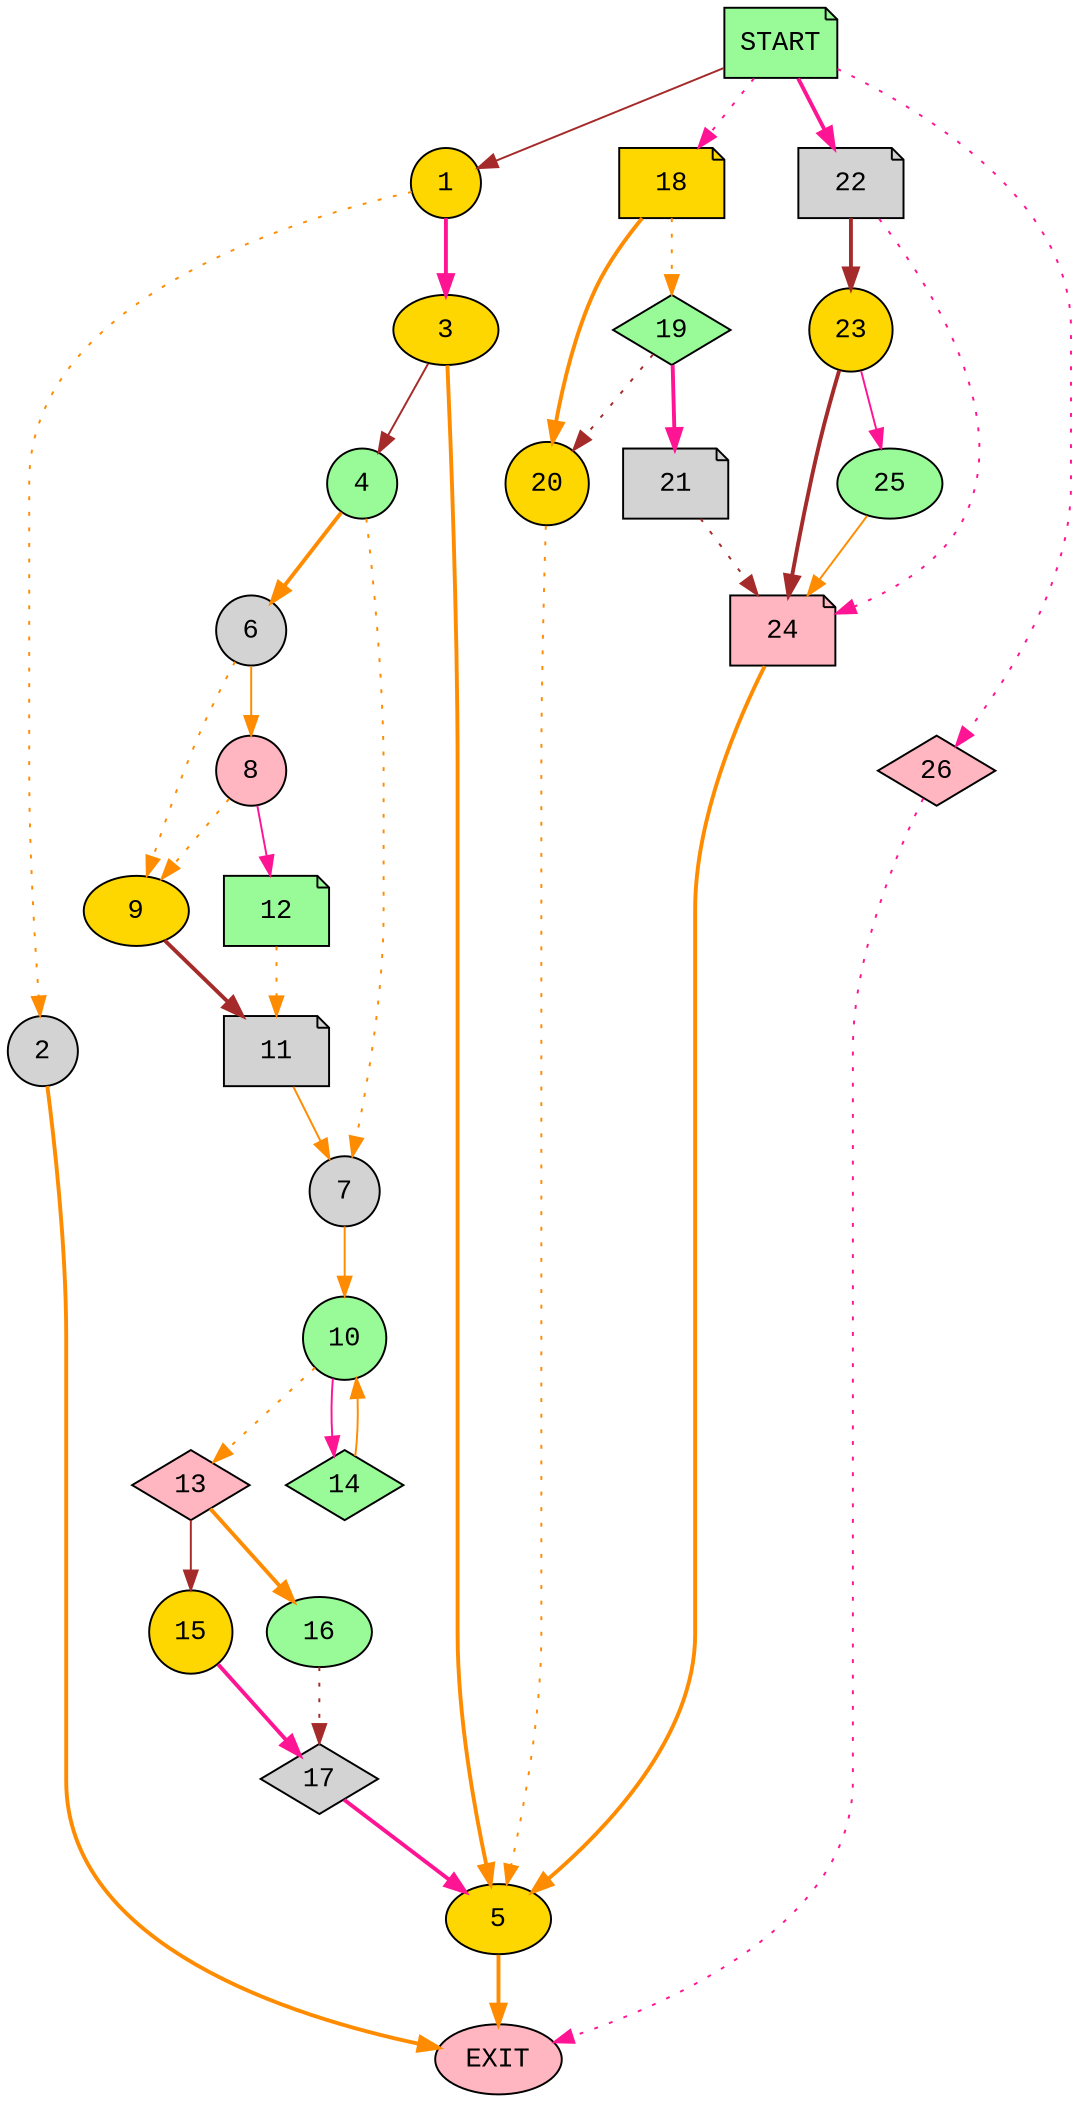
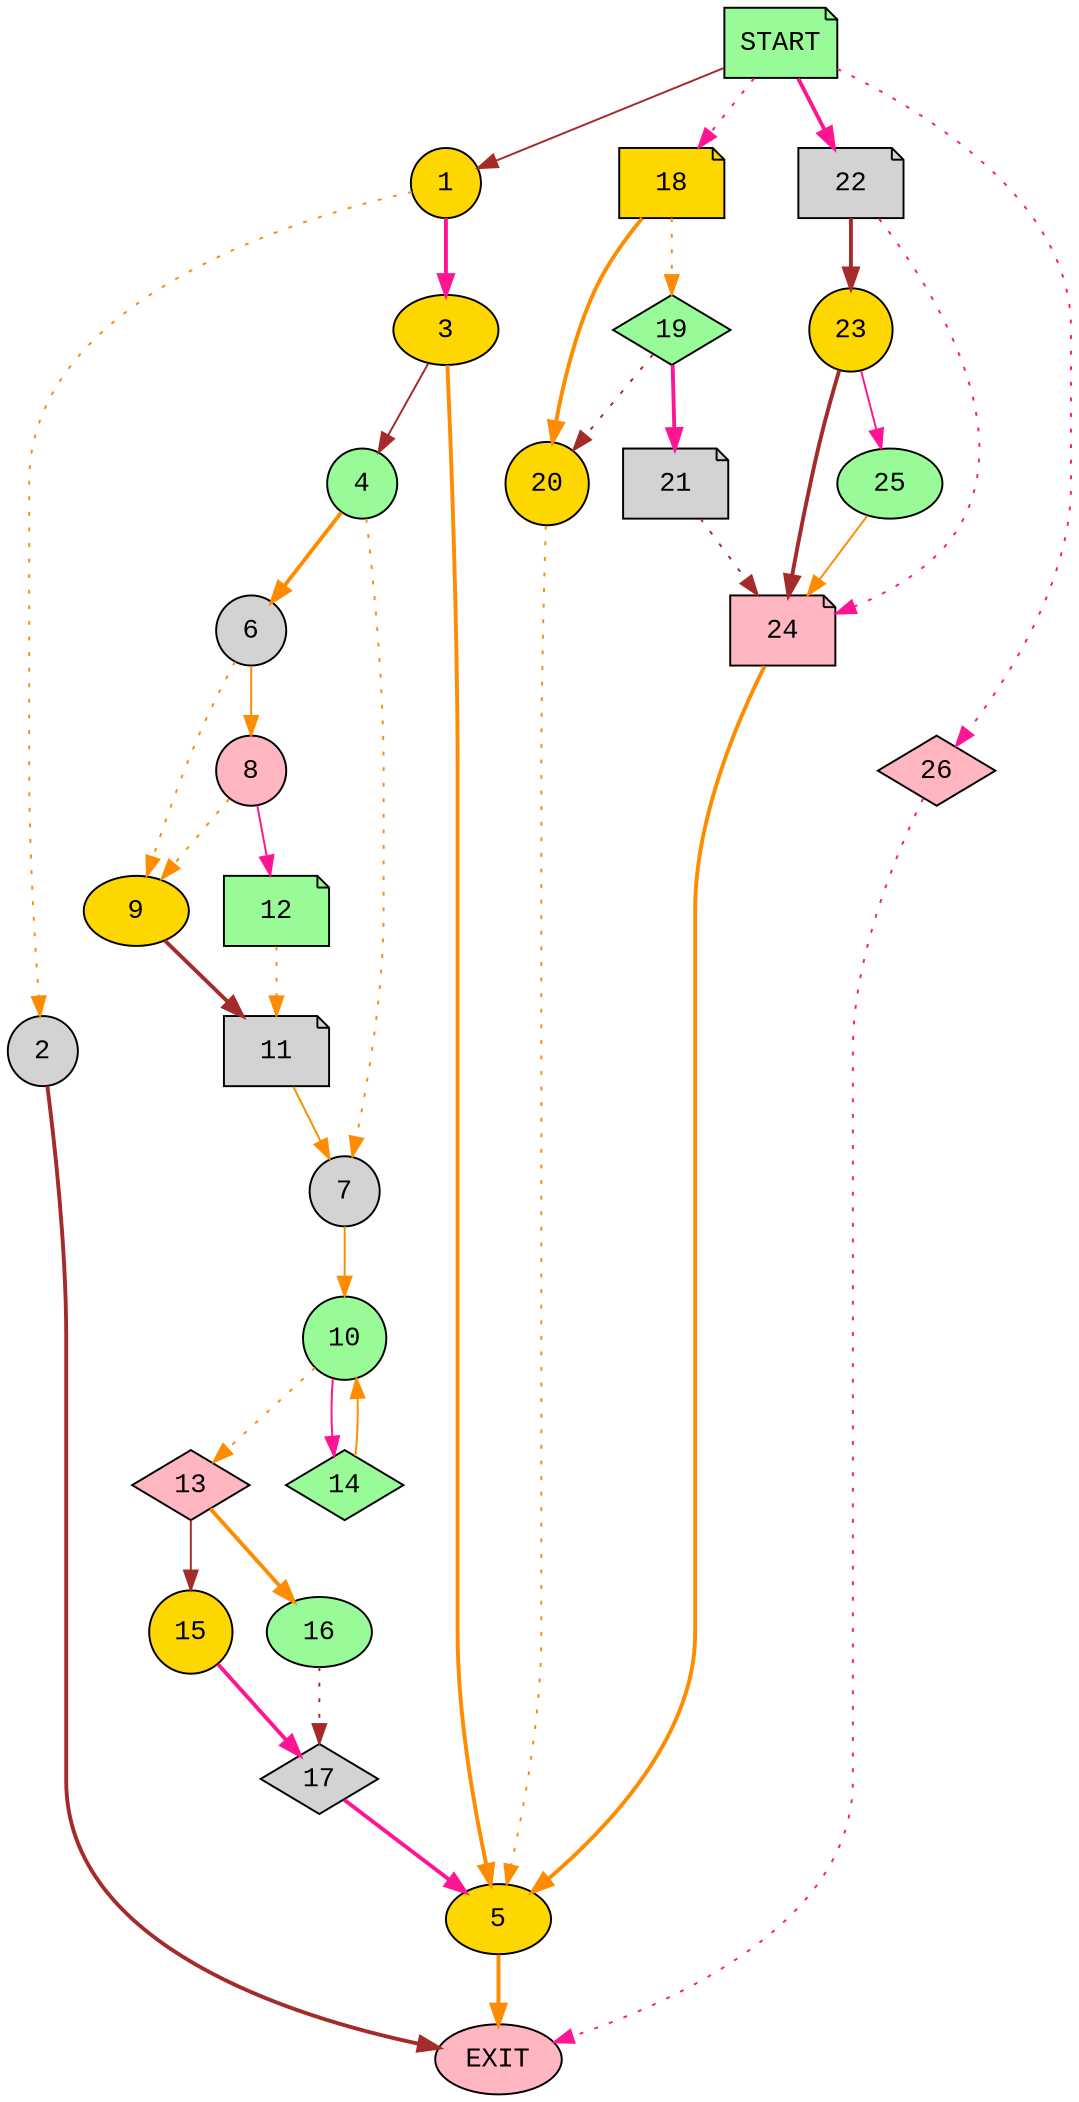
(66, 1669) -> (66, 1669)
